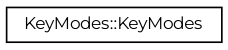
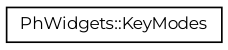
(114, 25) -> (114, 25)
